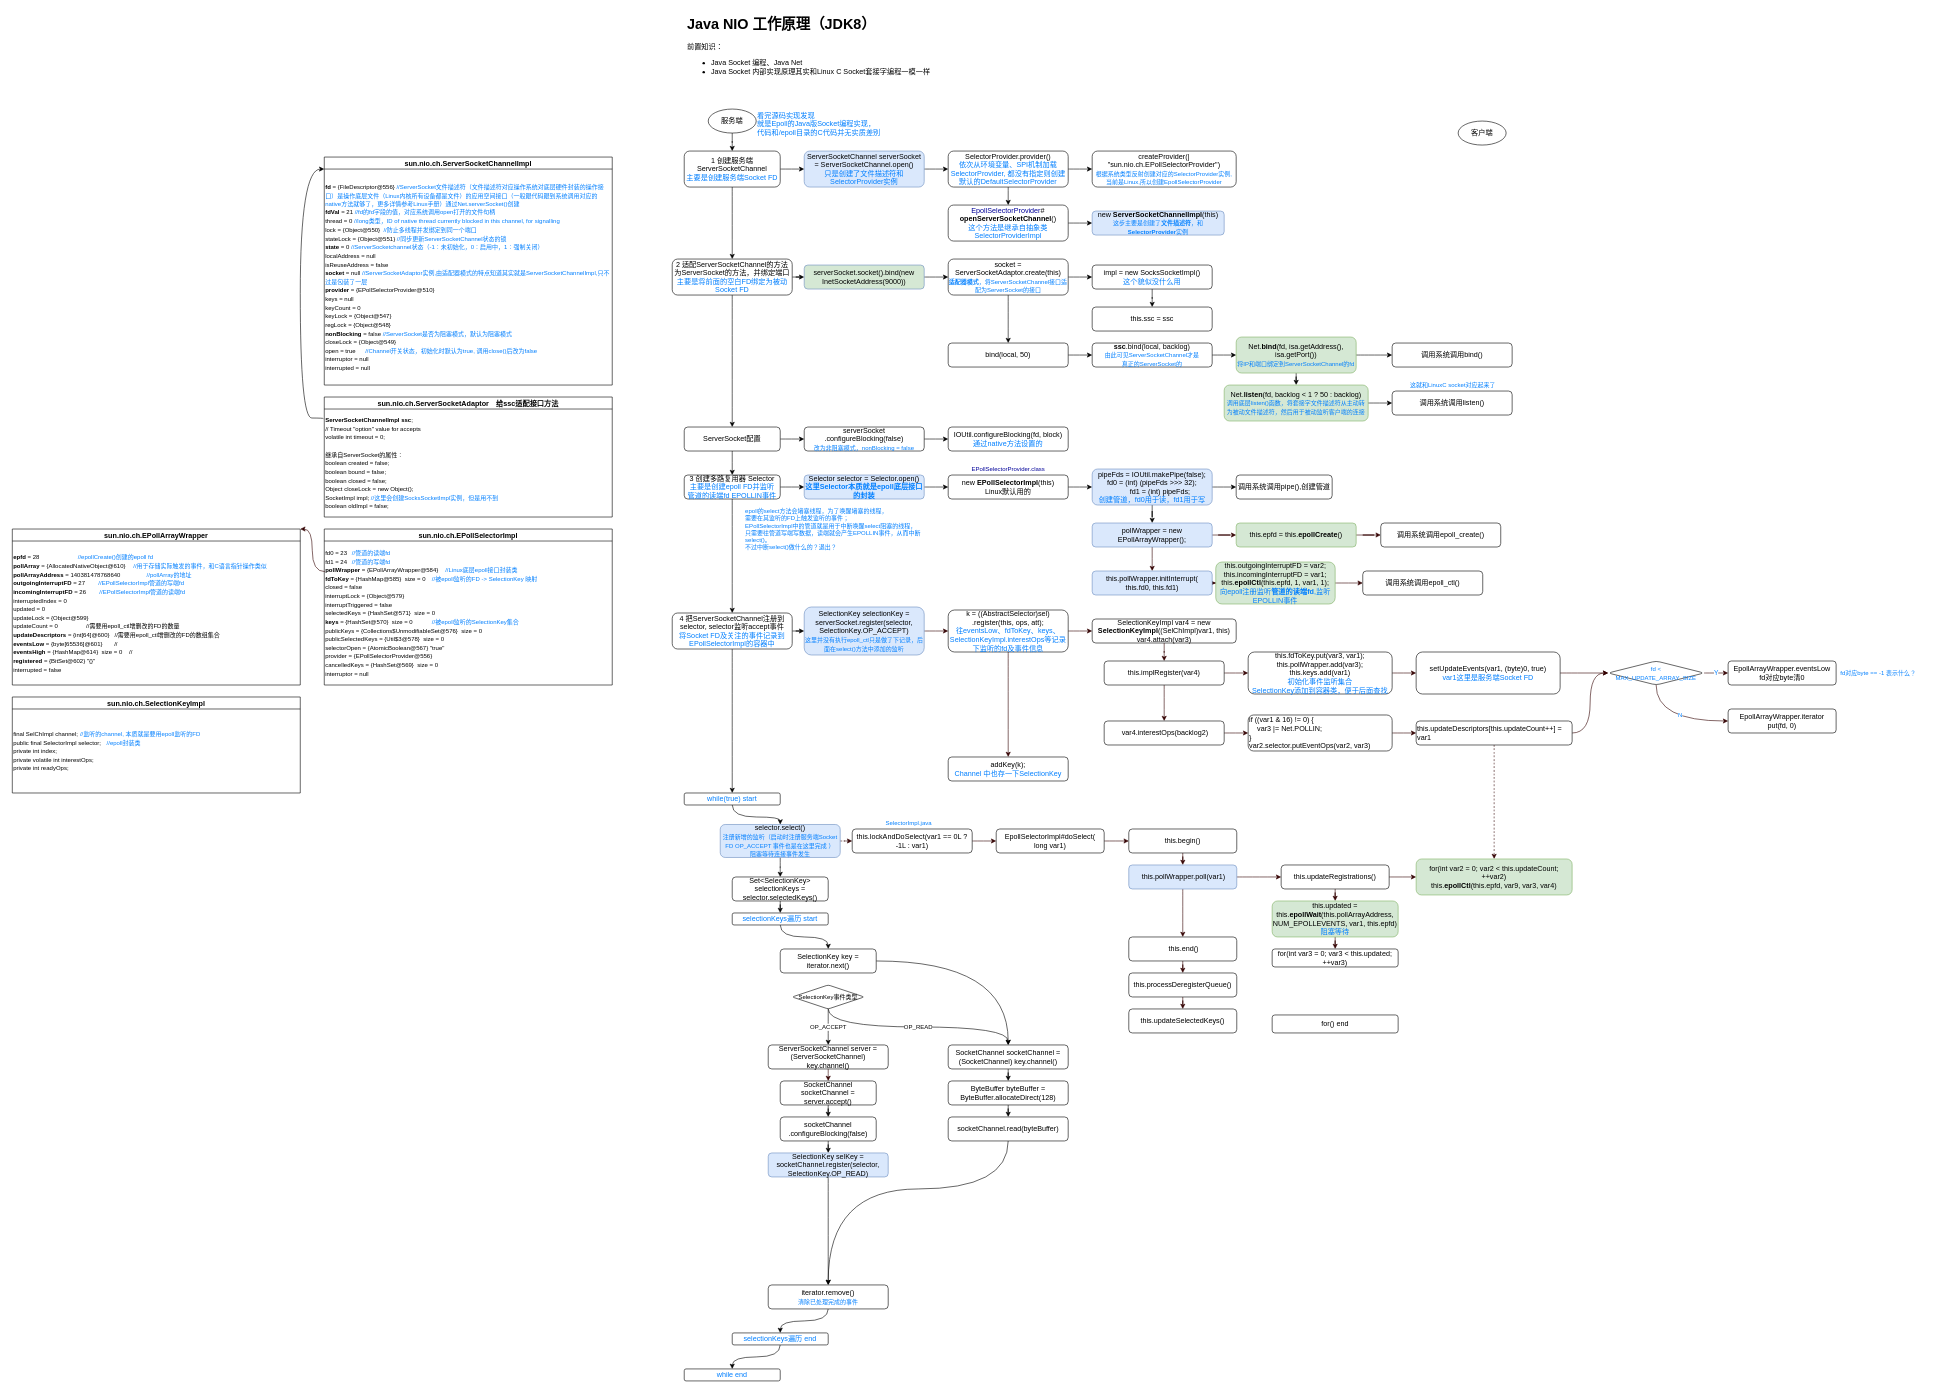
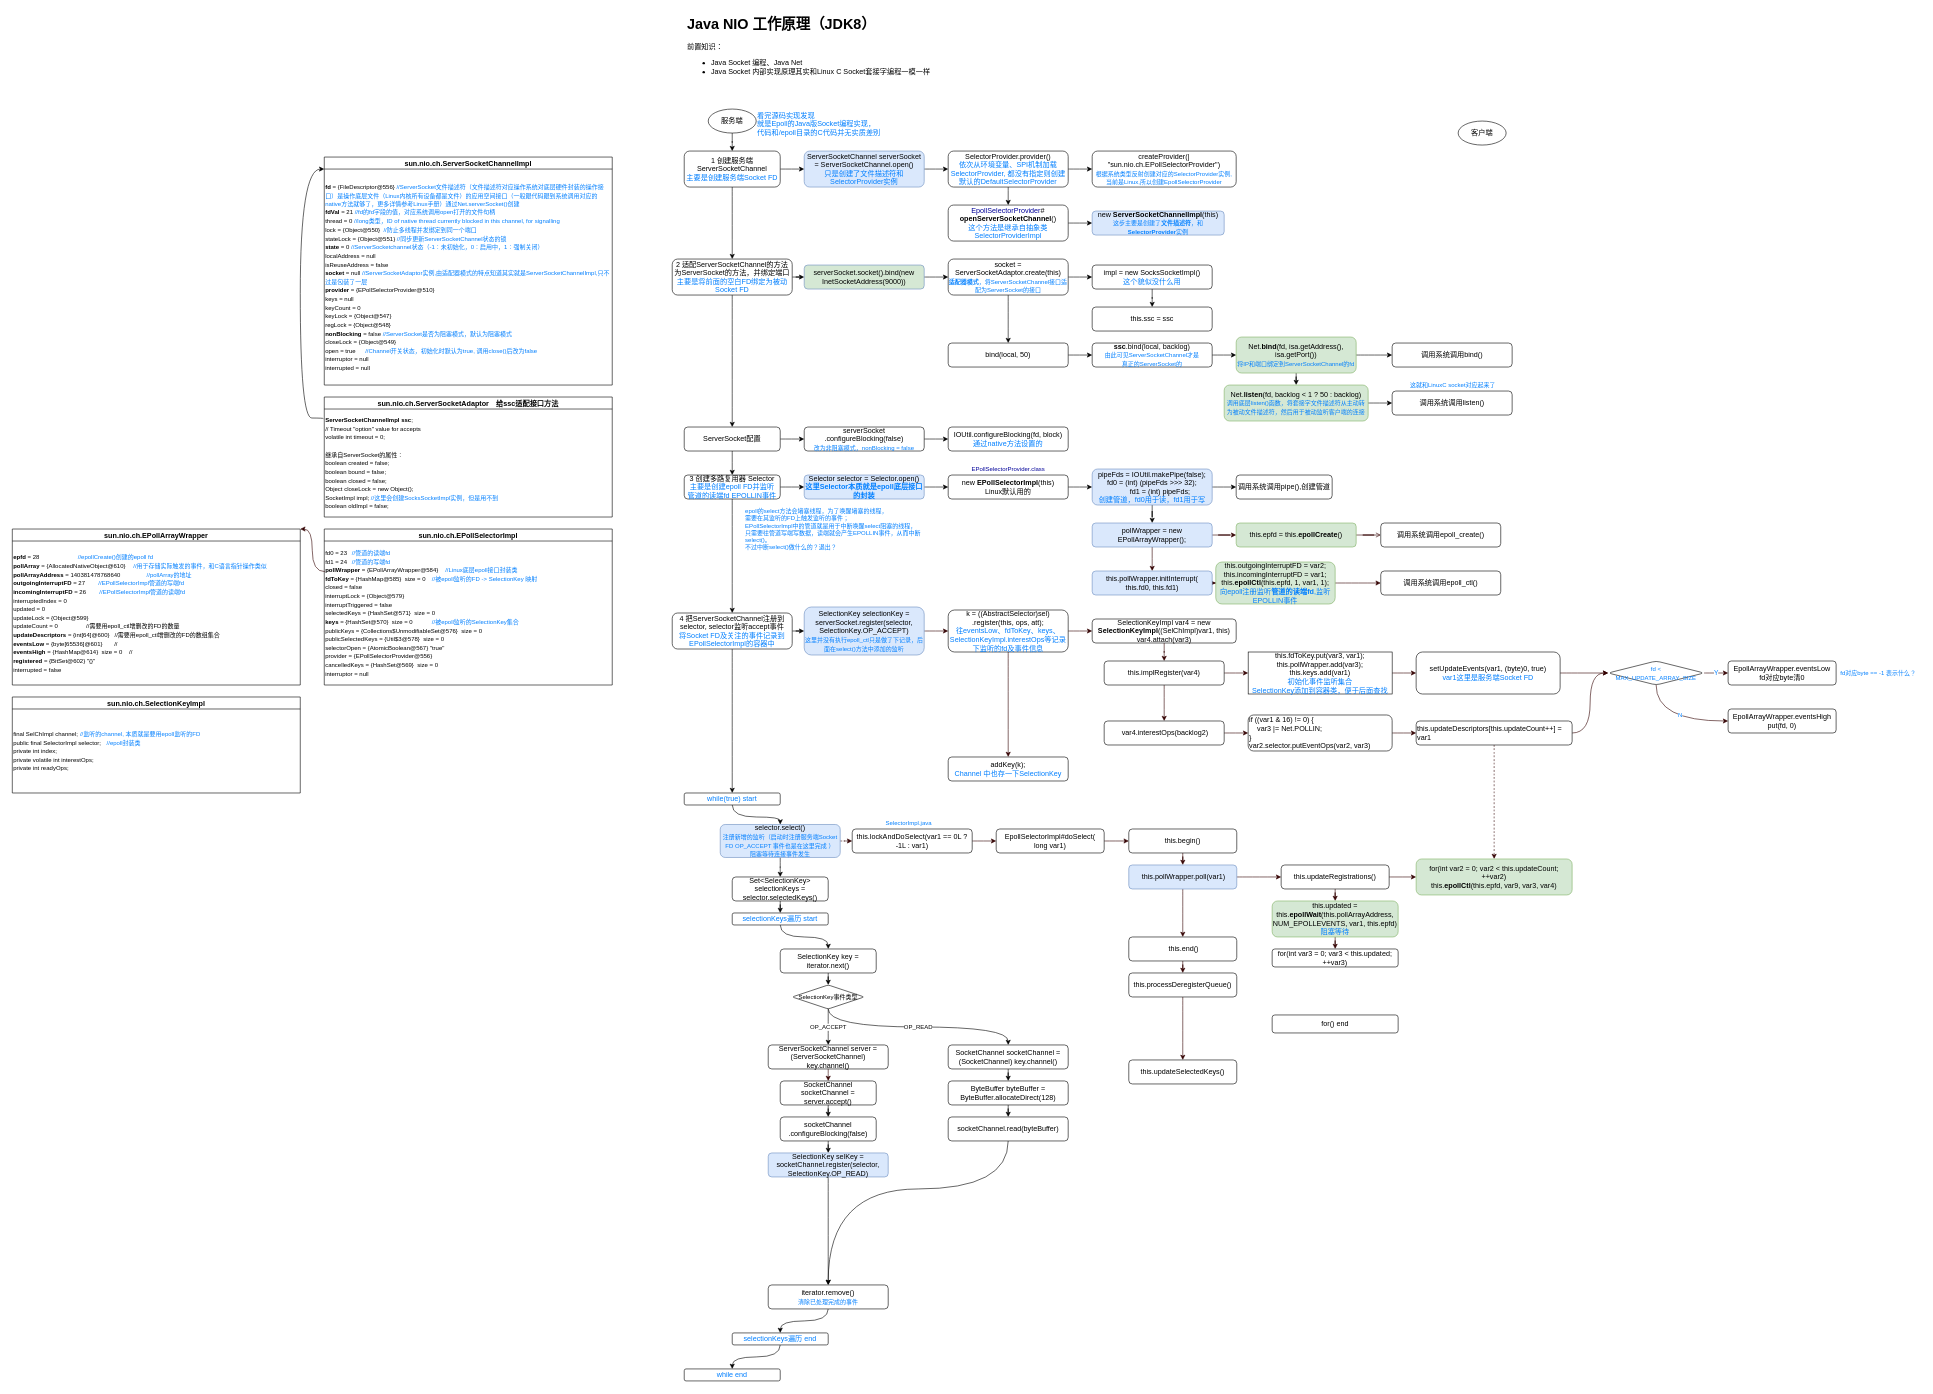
(1375, 535) -> (1376, 535)
(1423, 583) -> (1441, 583)
(1320, 673) -> (1320, 673)
(1782, 721) -> (1782, 721)
(958, 973) -> (828, 979)
(1183, 1021) -> (1183, 1072)
